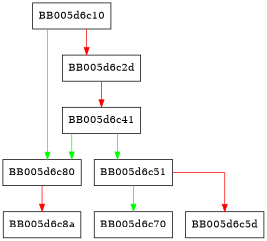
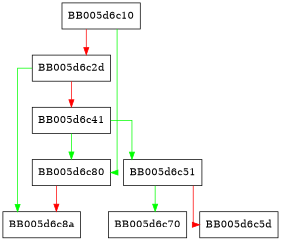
none -> (18, 129)
